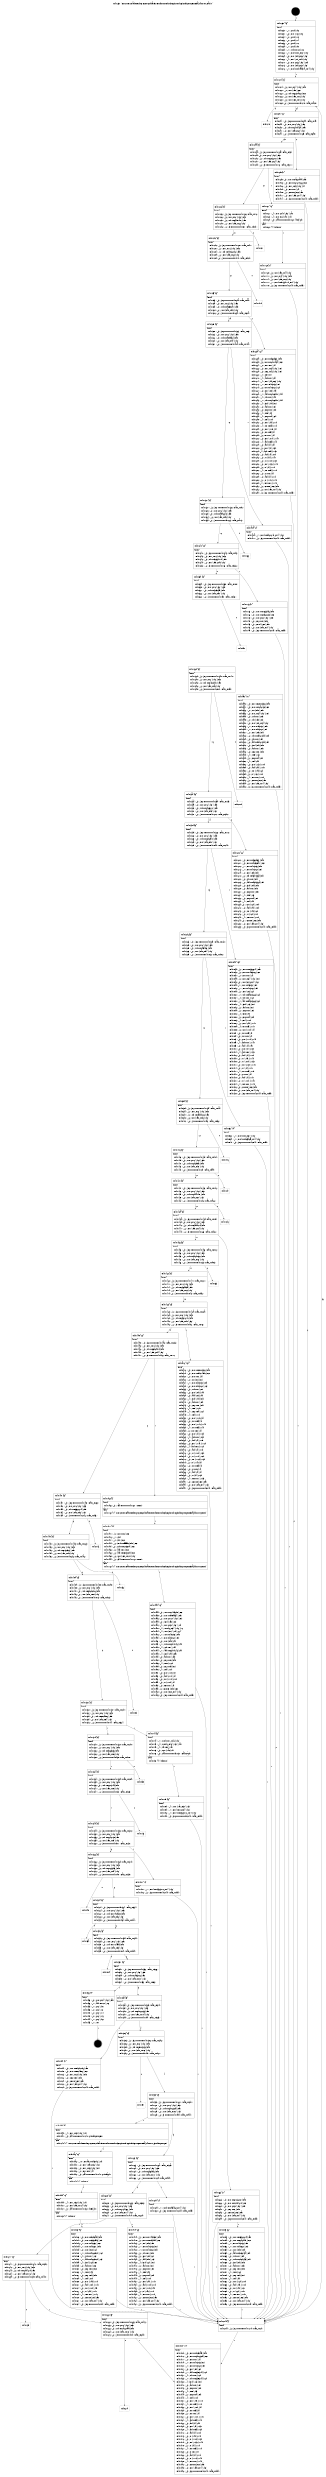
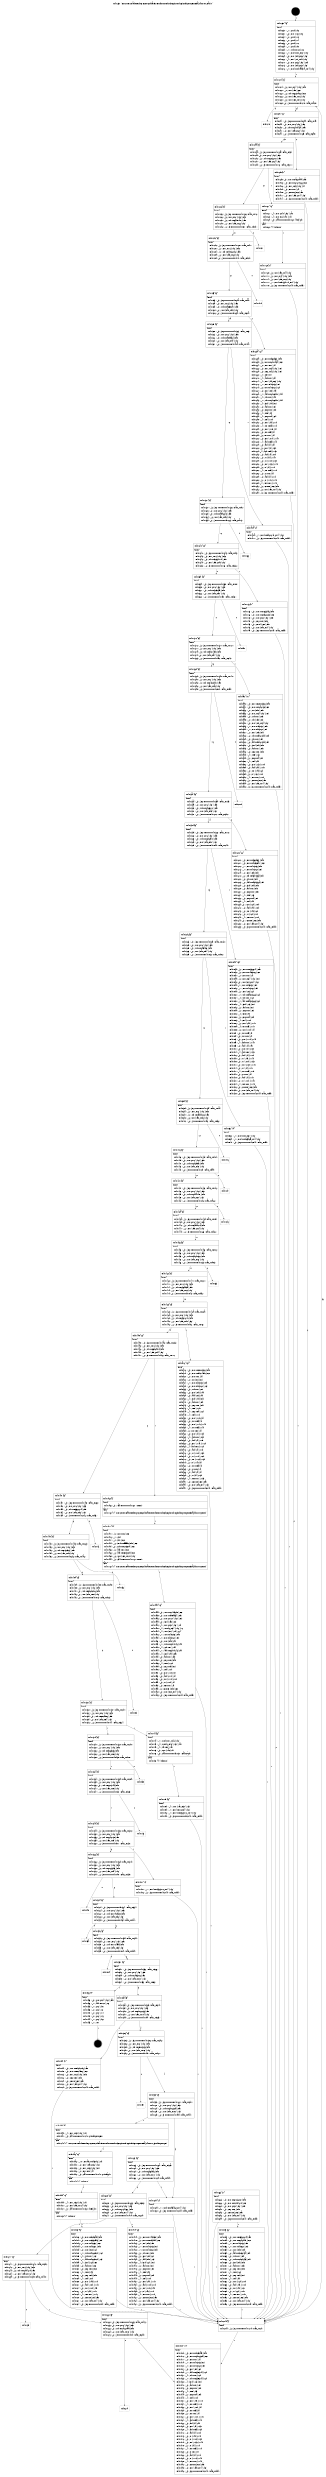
none -> (212, 648)
(227, 1710) -> none
(172, 2137) -> (175, 2157)
